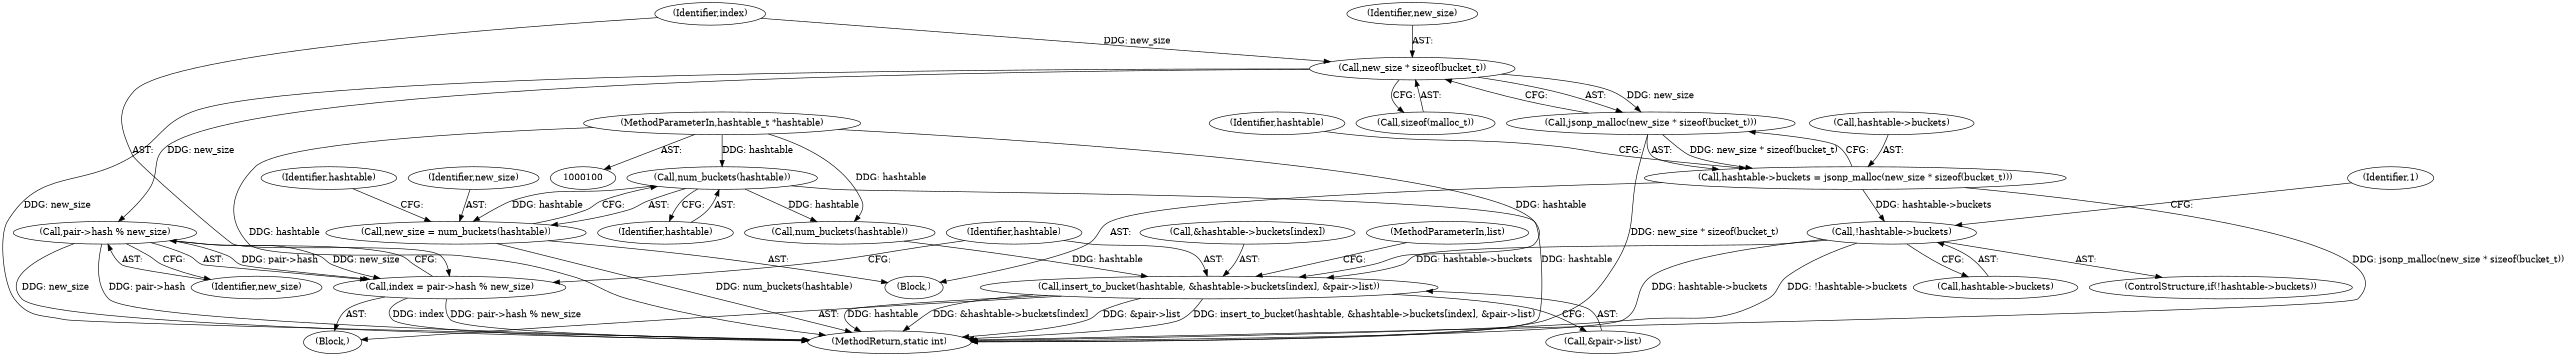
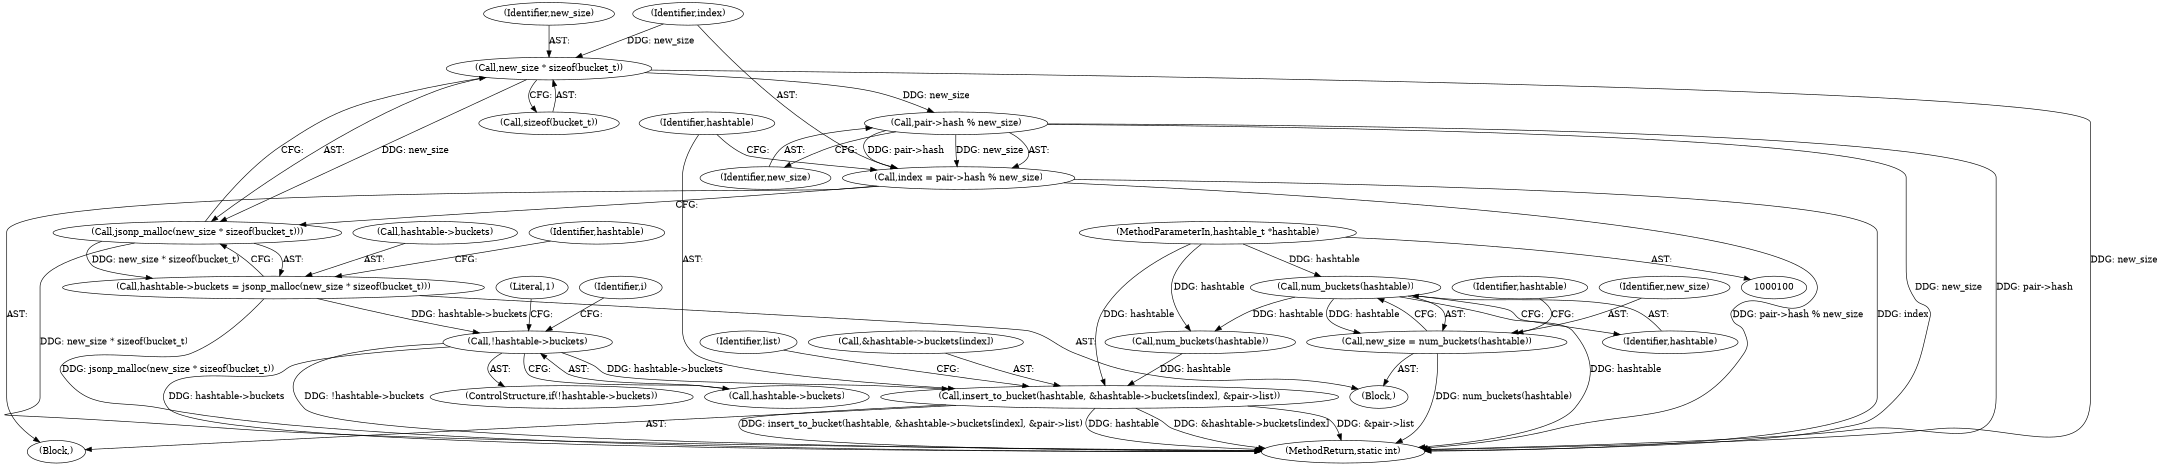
(1426, 123) -> (549, 123)
(2391, 178) -> (532, 288)
(1448, 233) -> (749, 342)
(308, 246) -> (591, 206)
(349, 255) -> none
none -> (621, 288)
(1603, 342) -> none
